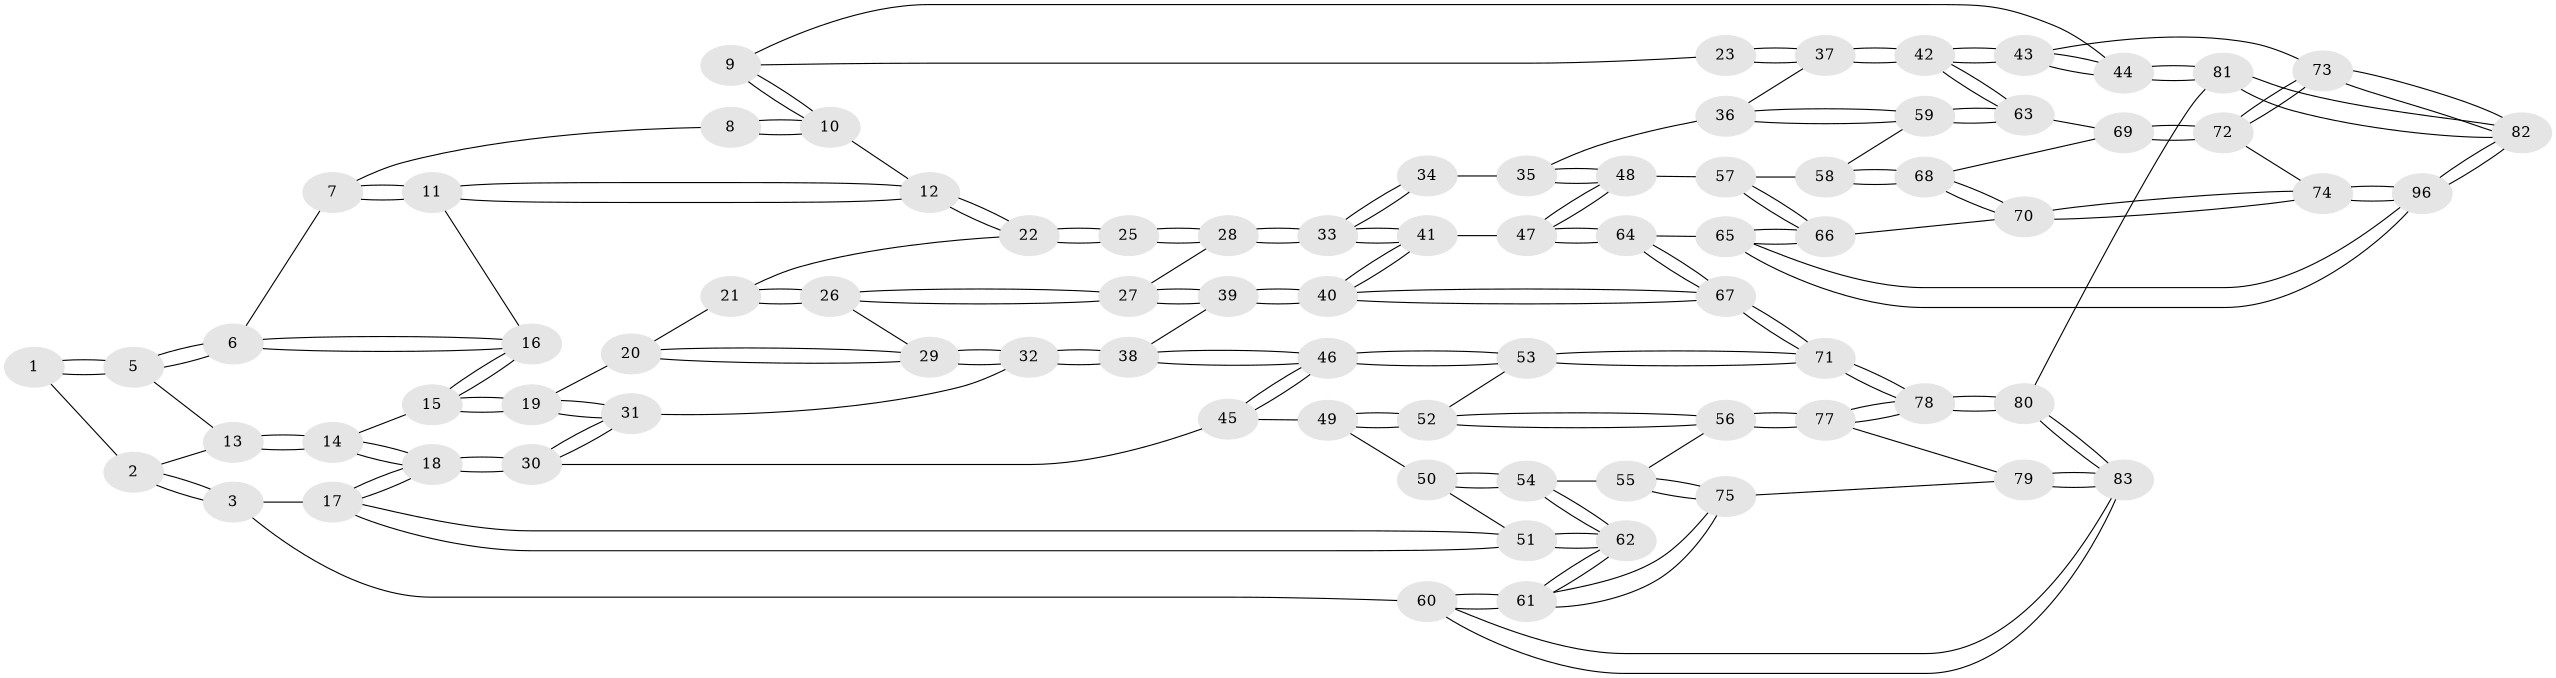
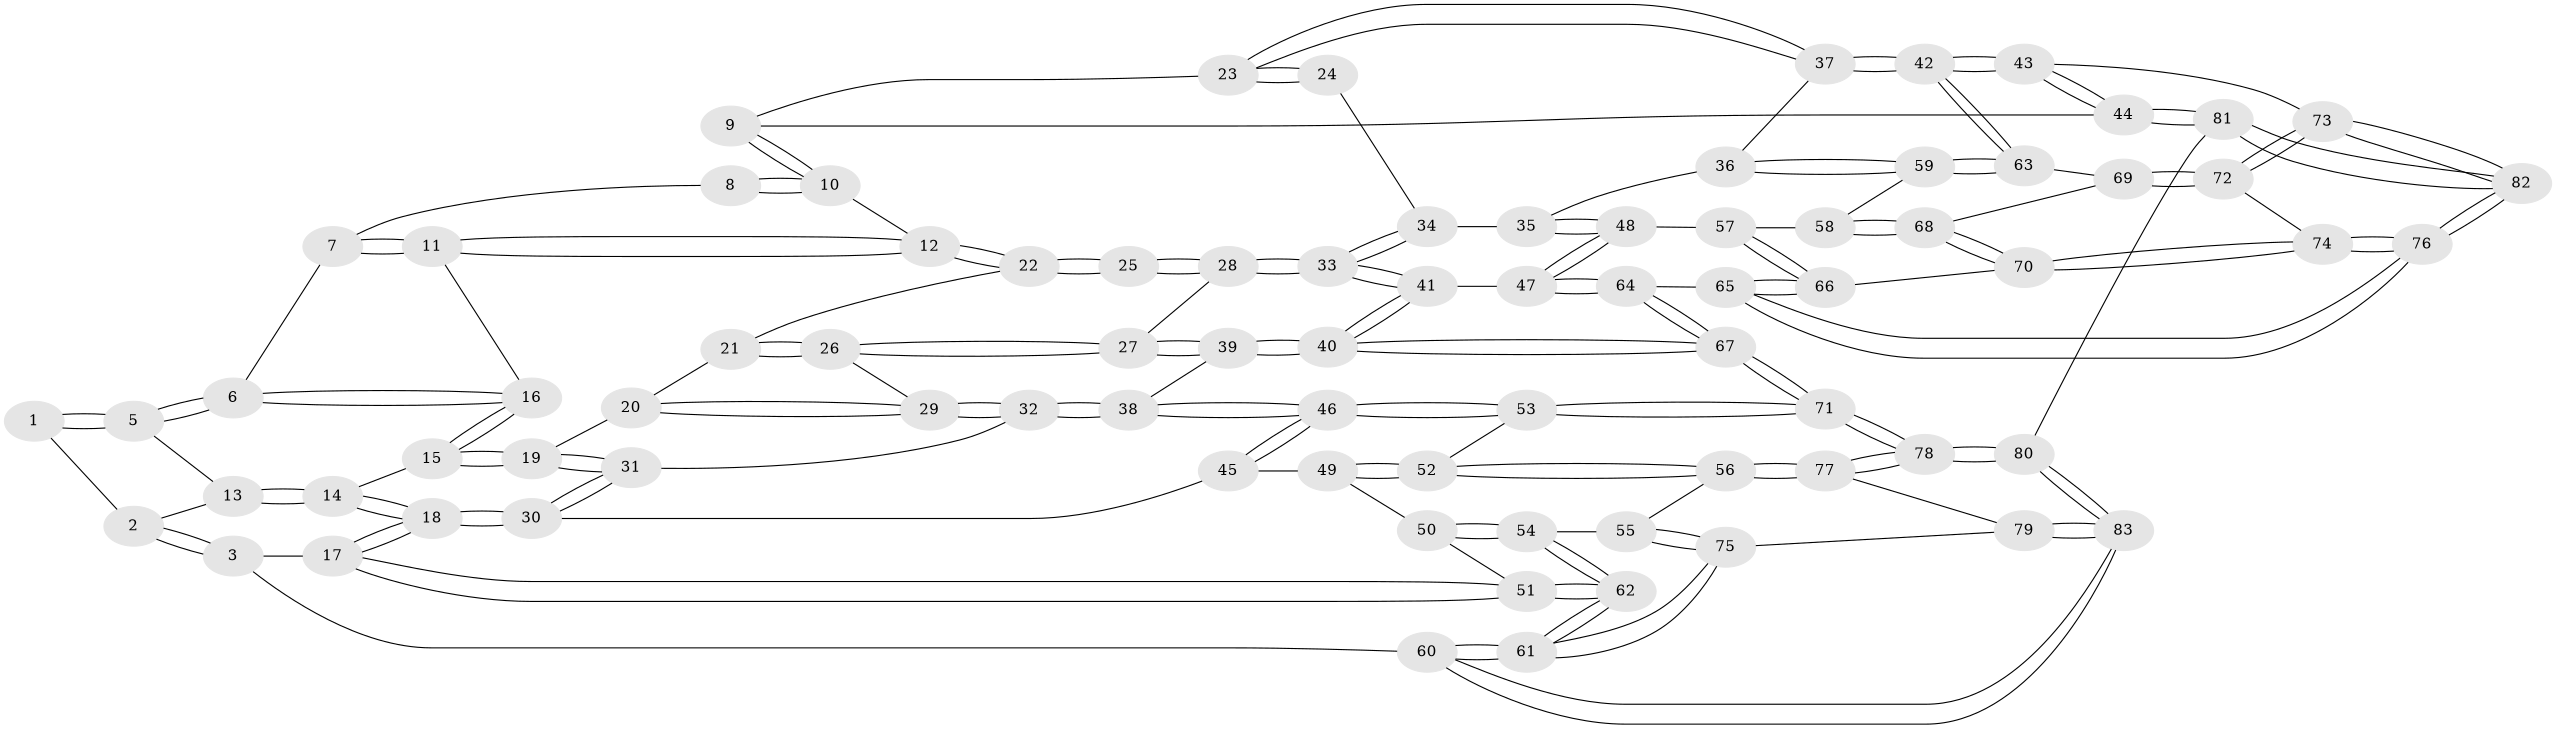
none -> (1328, 75)
(2422, 194) -> (2422, 244)
